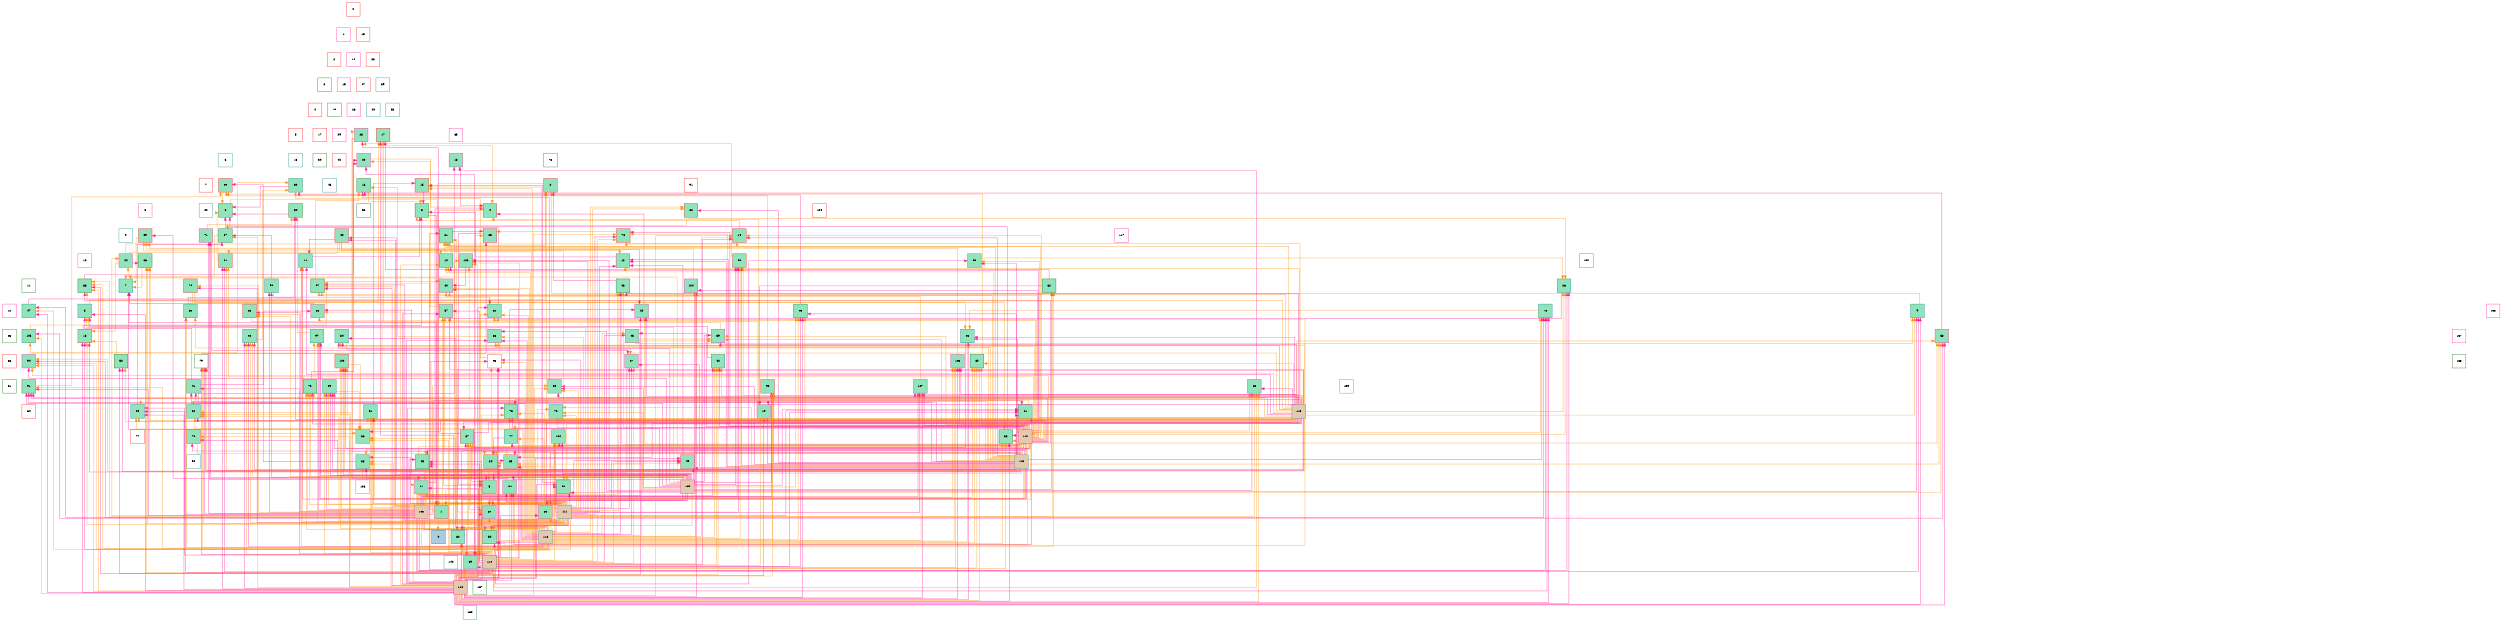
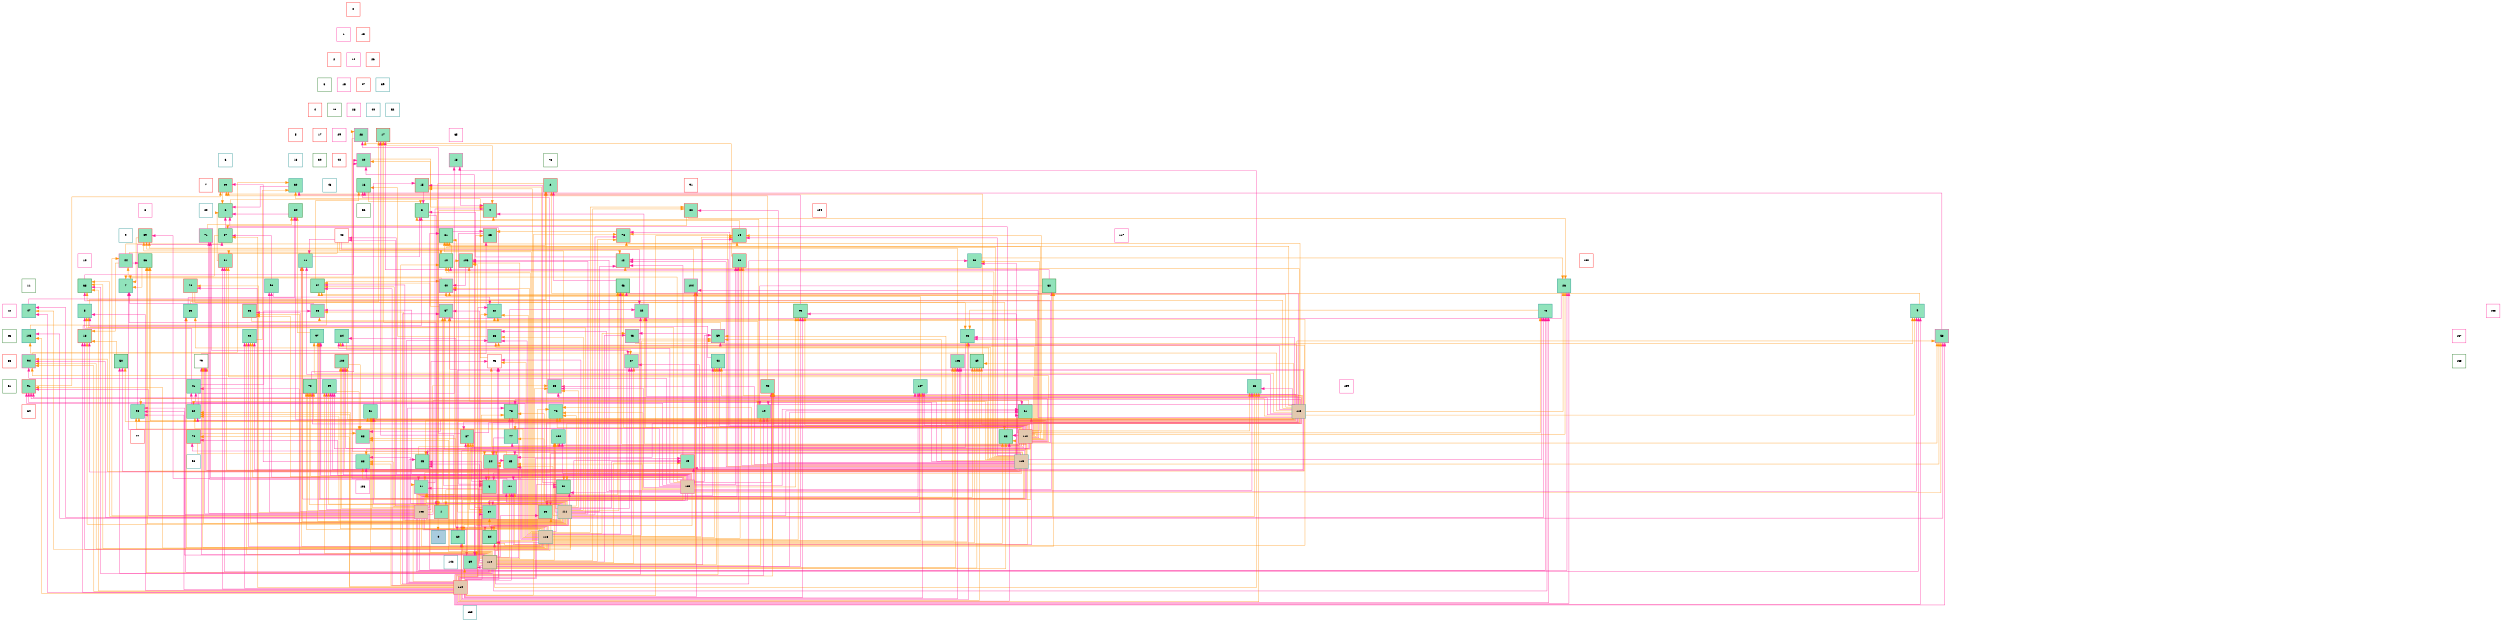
(342, 236) -> (342, 236)
(562, 500) -> (562, 500)
(480, 587) -> none
